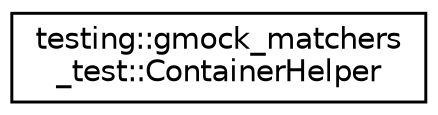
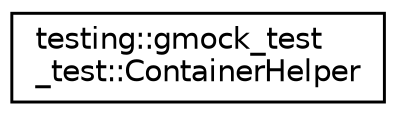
(219, 58) -> (198, 58)
